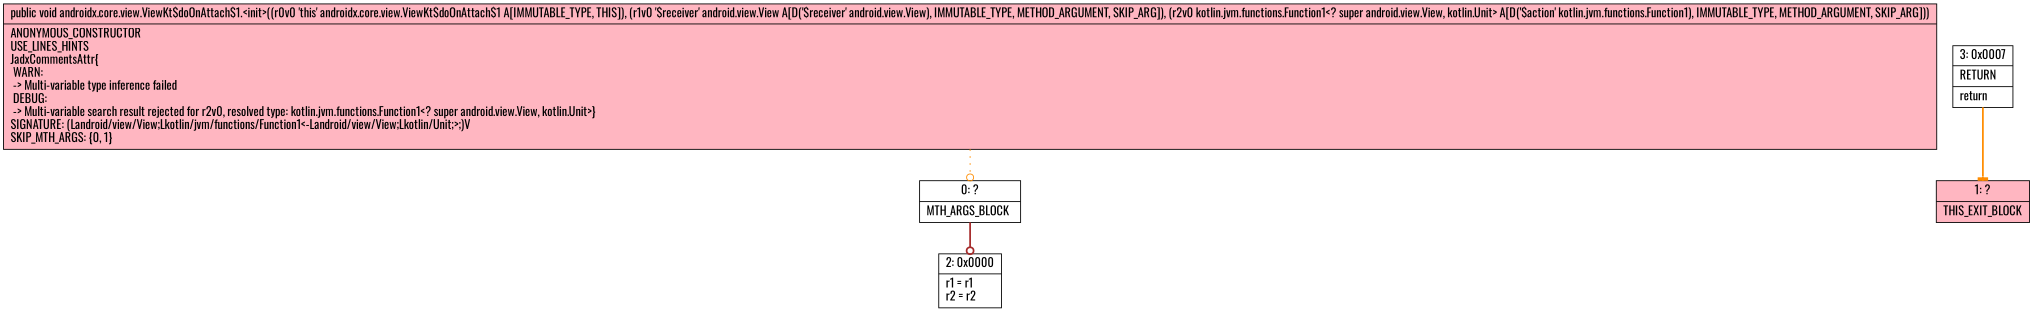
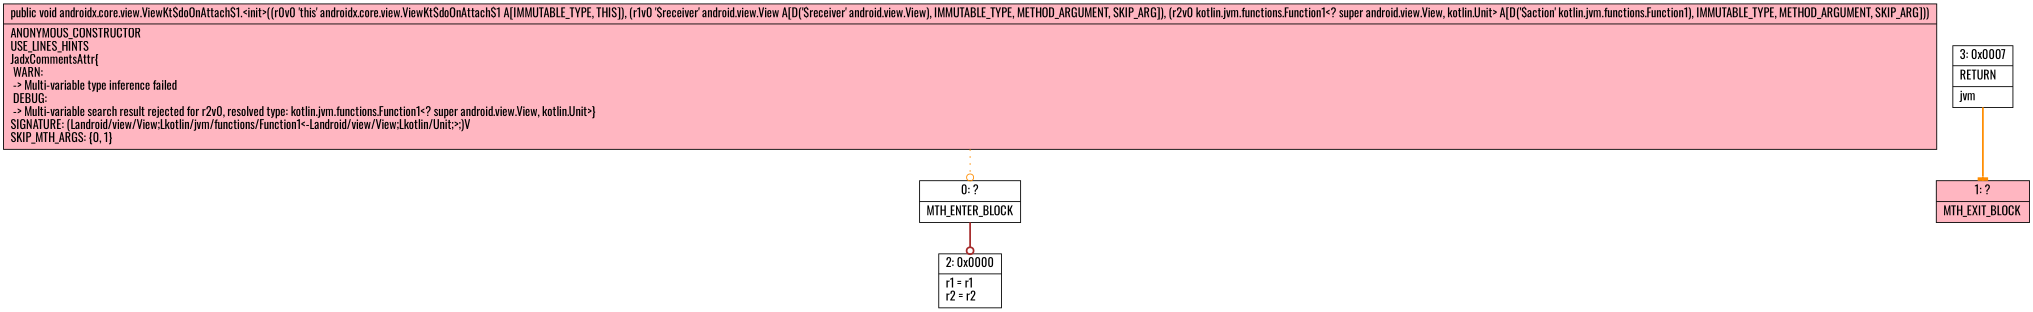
(1974, 97) -> (1968, 97)
(968, 212) -> (970, 212)
(1983, 212) -> (1982, 212)
